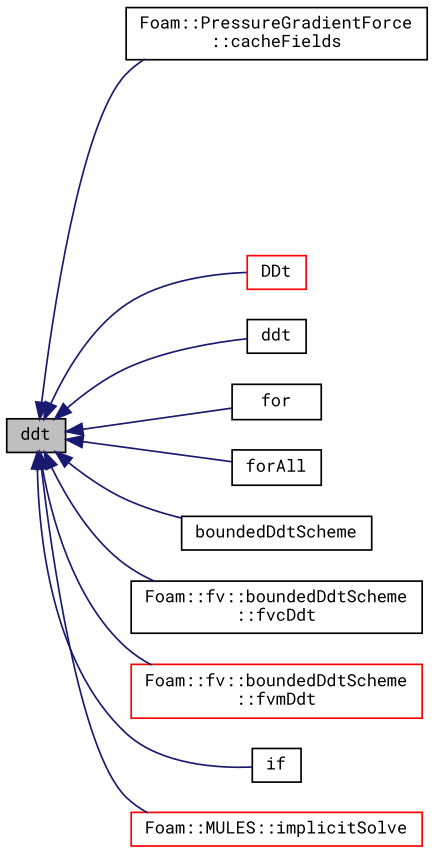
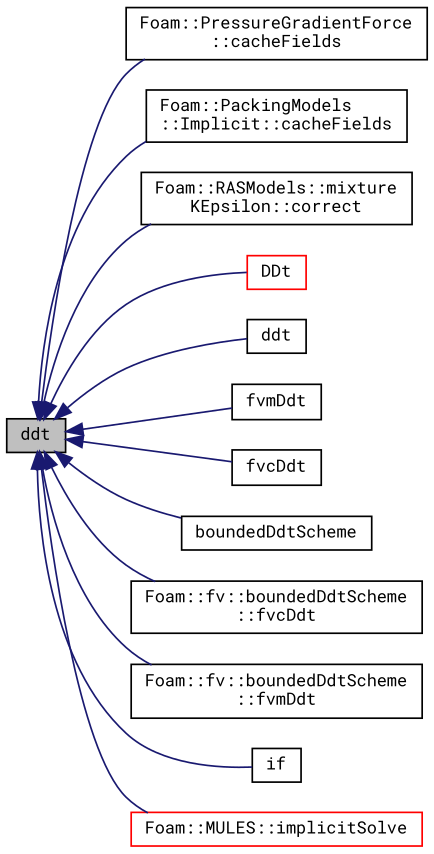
none -> (277, 116)
none -> (277, 198)
(277, 402) -> (277, 402)
(277, 468) -> (277, 468)
(277, 691) -> (277, 691)
